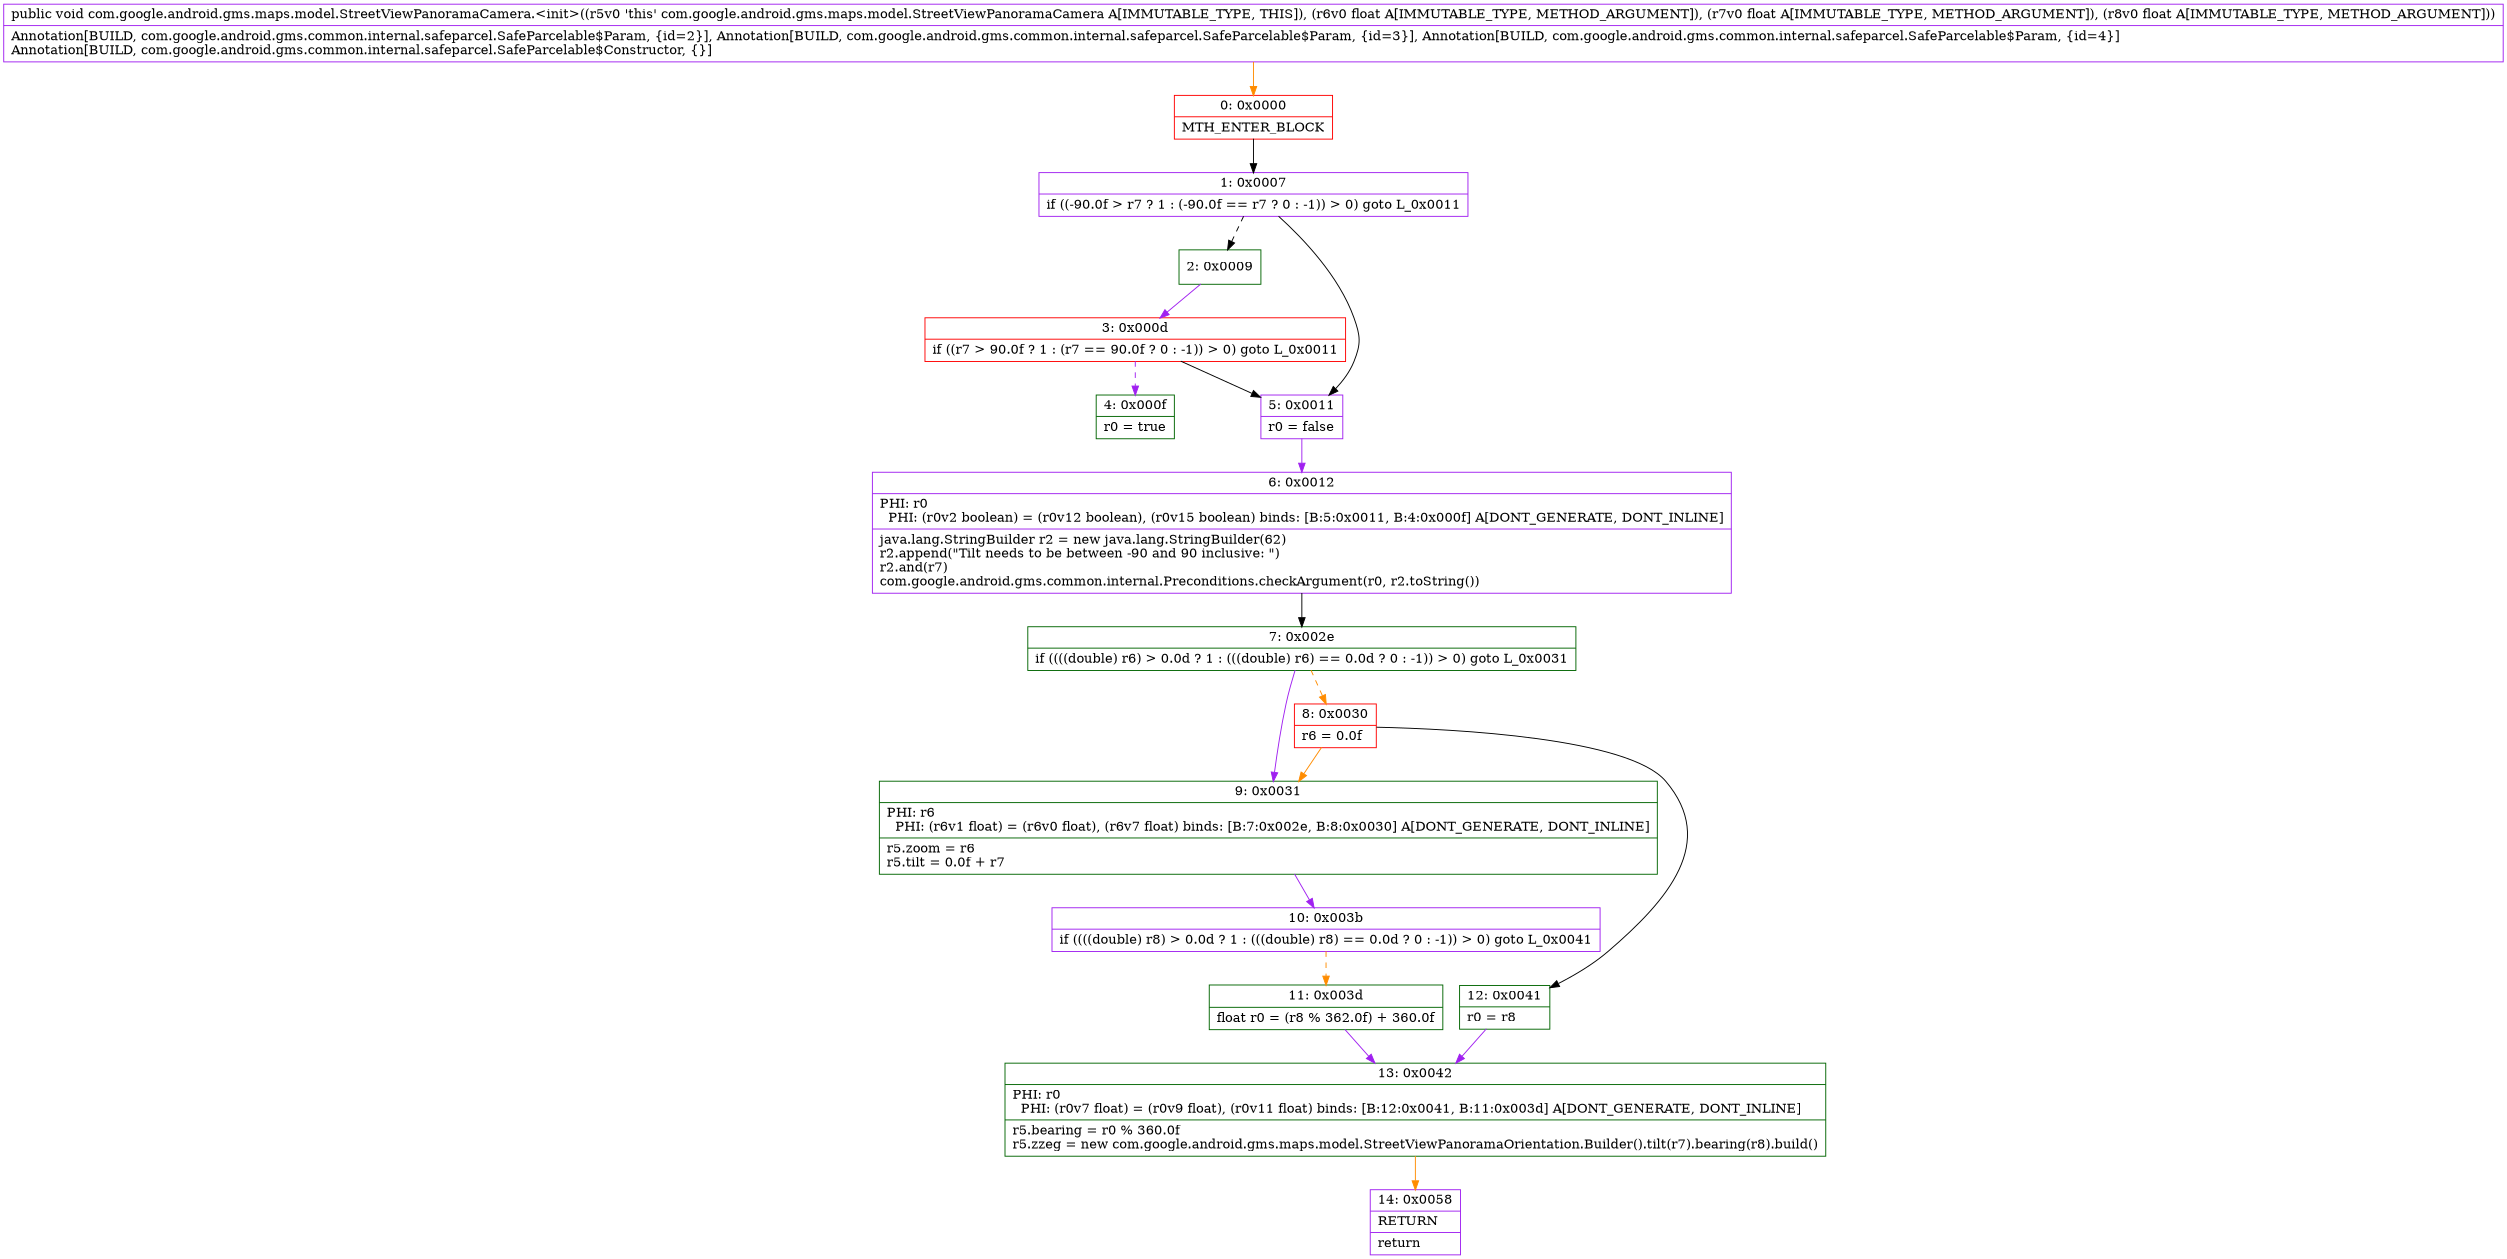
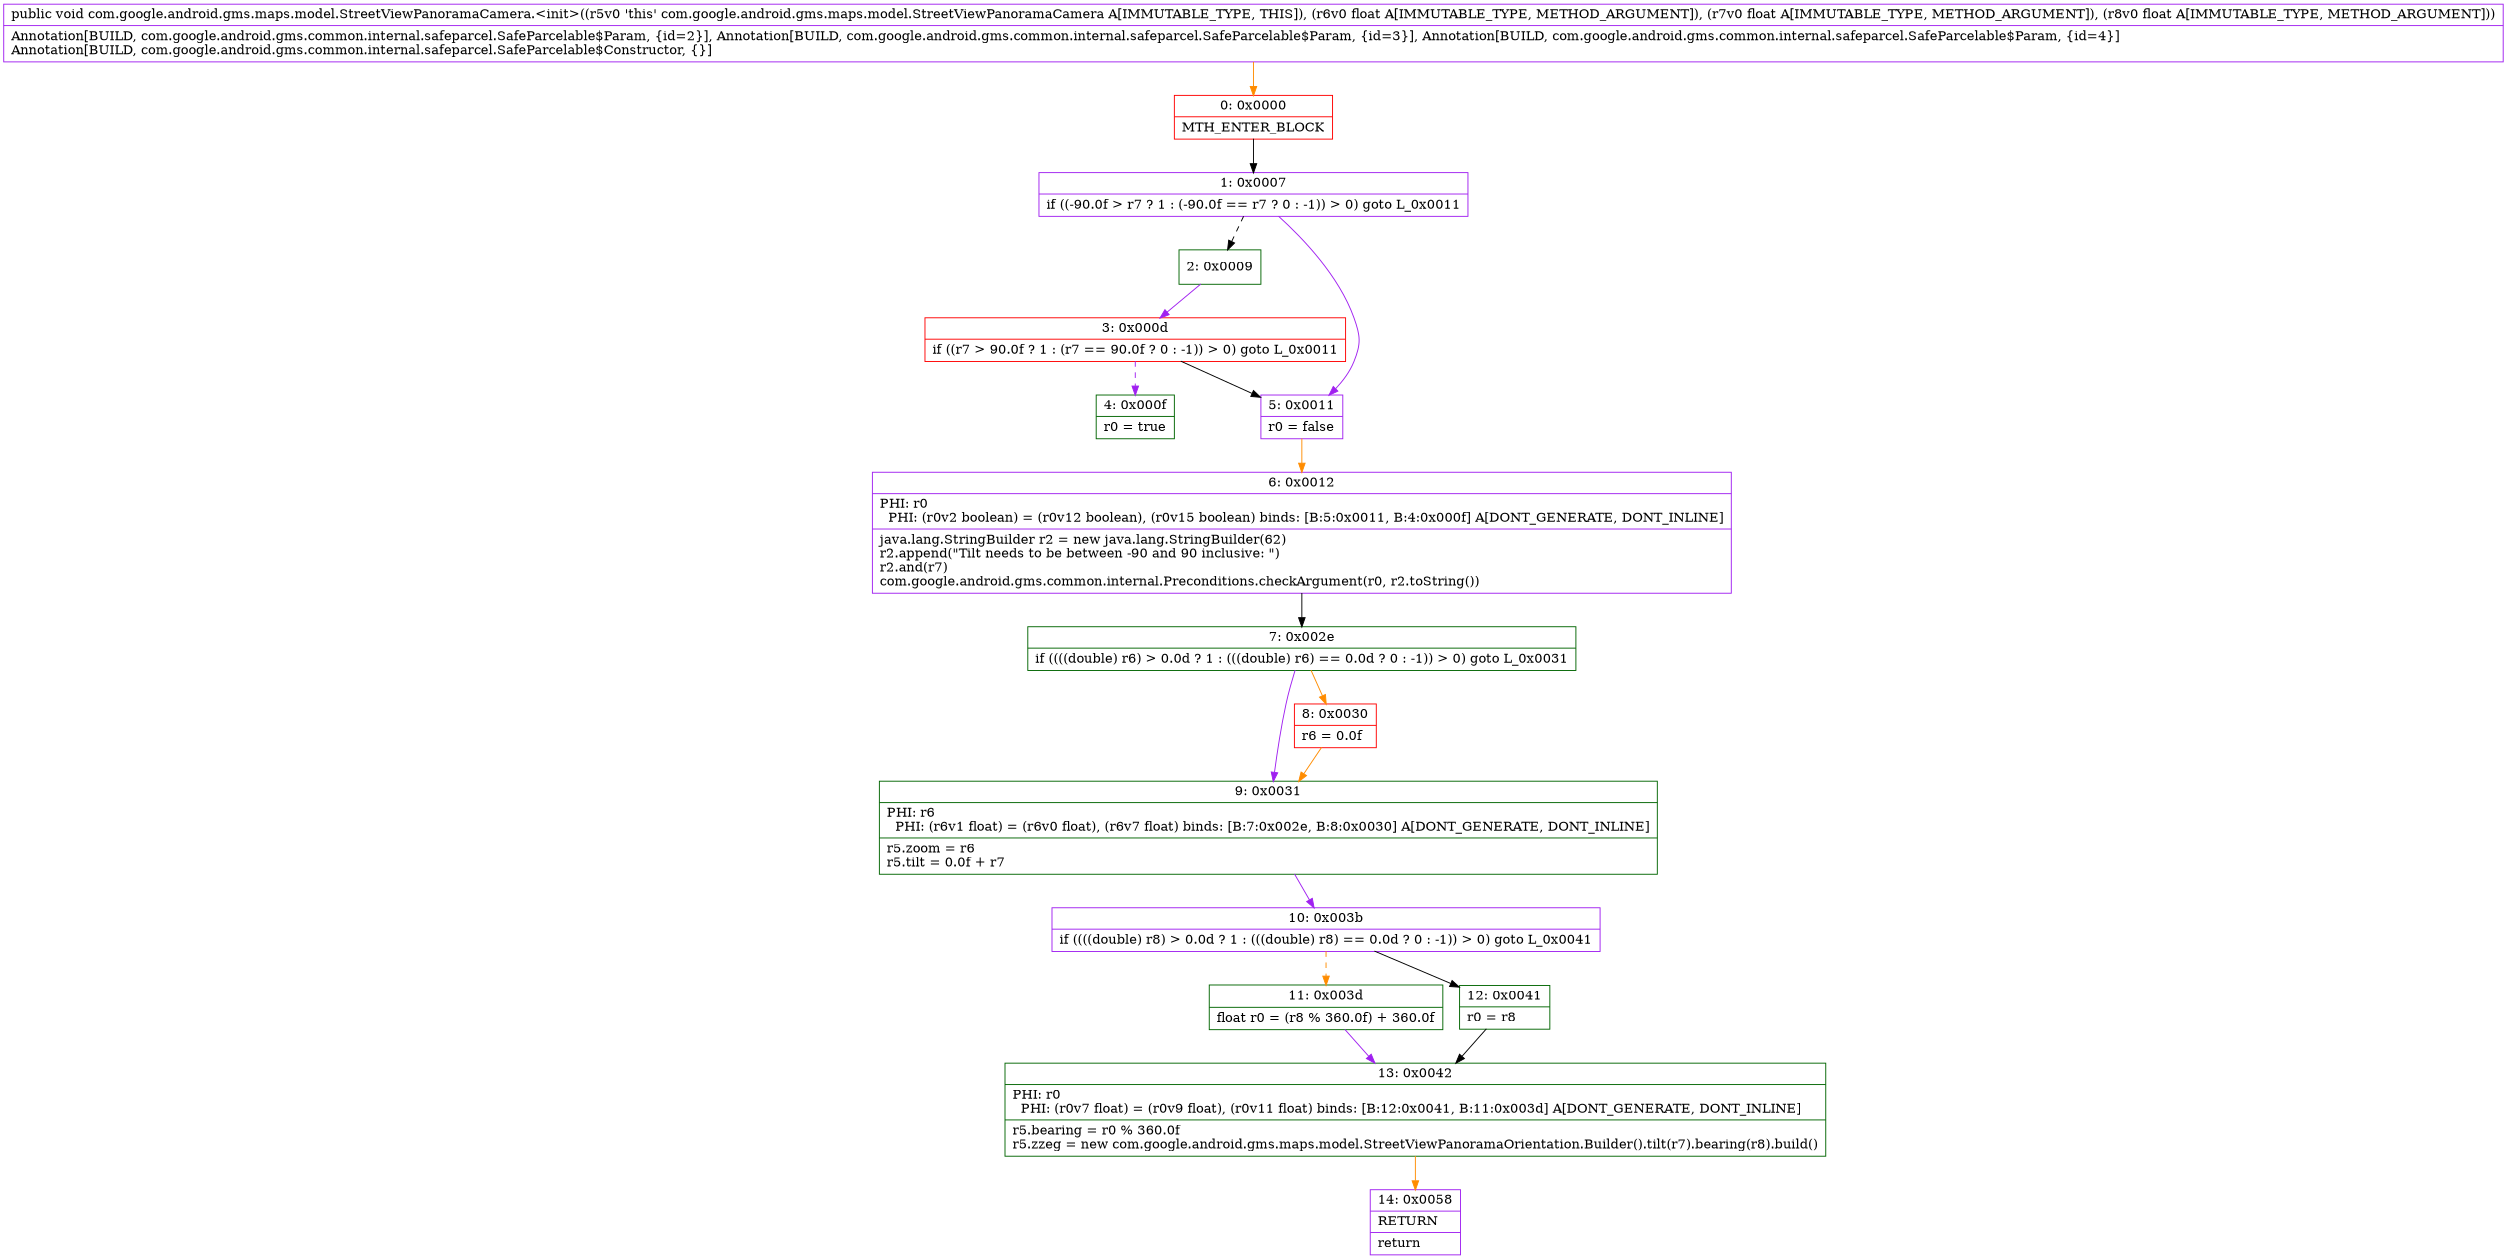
(1344, 295) -> (1344, 295)
(1302, 451) -> (1302, 451)
(1317, 683) -> (1317, 683)
(1652, 771) -> (1413, 967)
(1326, 1018) -> (1326, 1018)
(1474, 1043) -> (1474, 1043)
